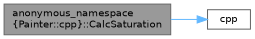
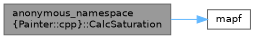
(229, 19) -> (229, 19)
